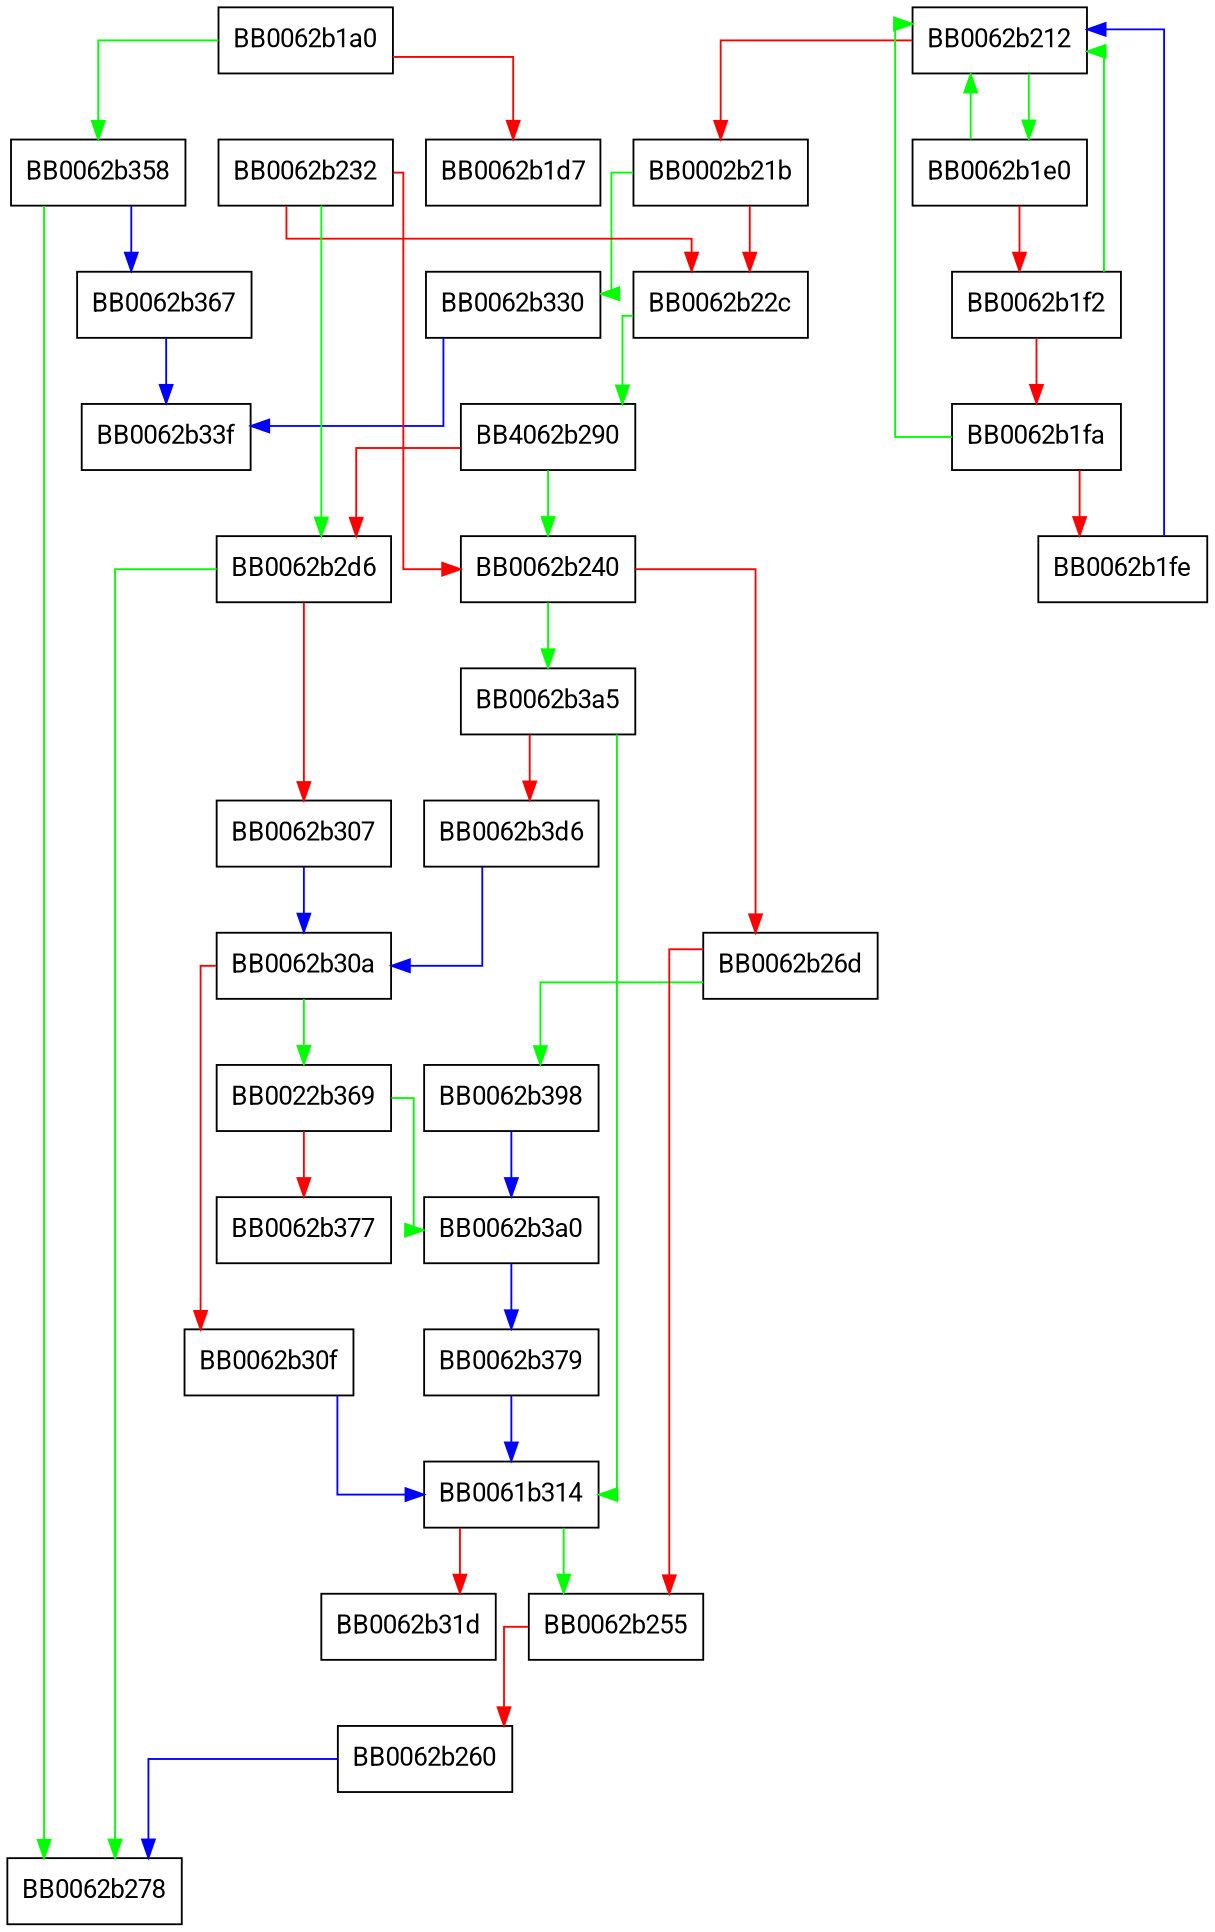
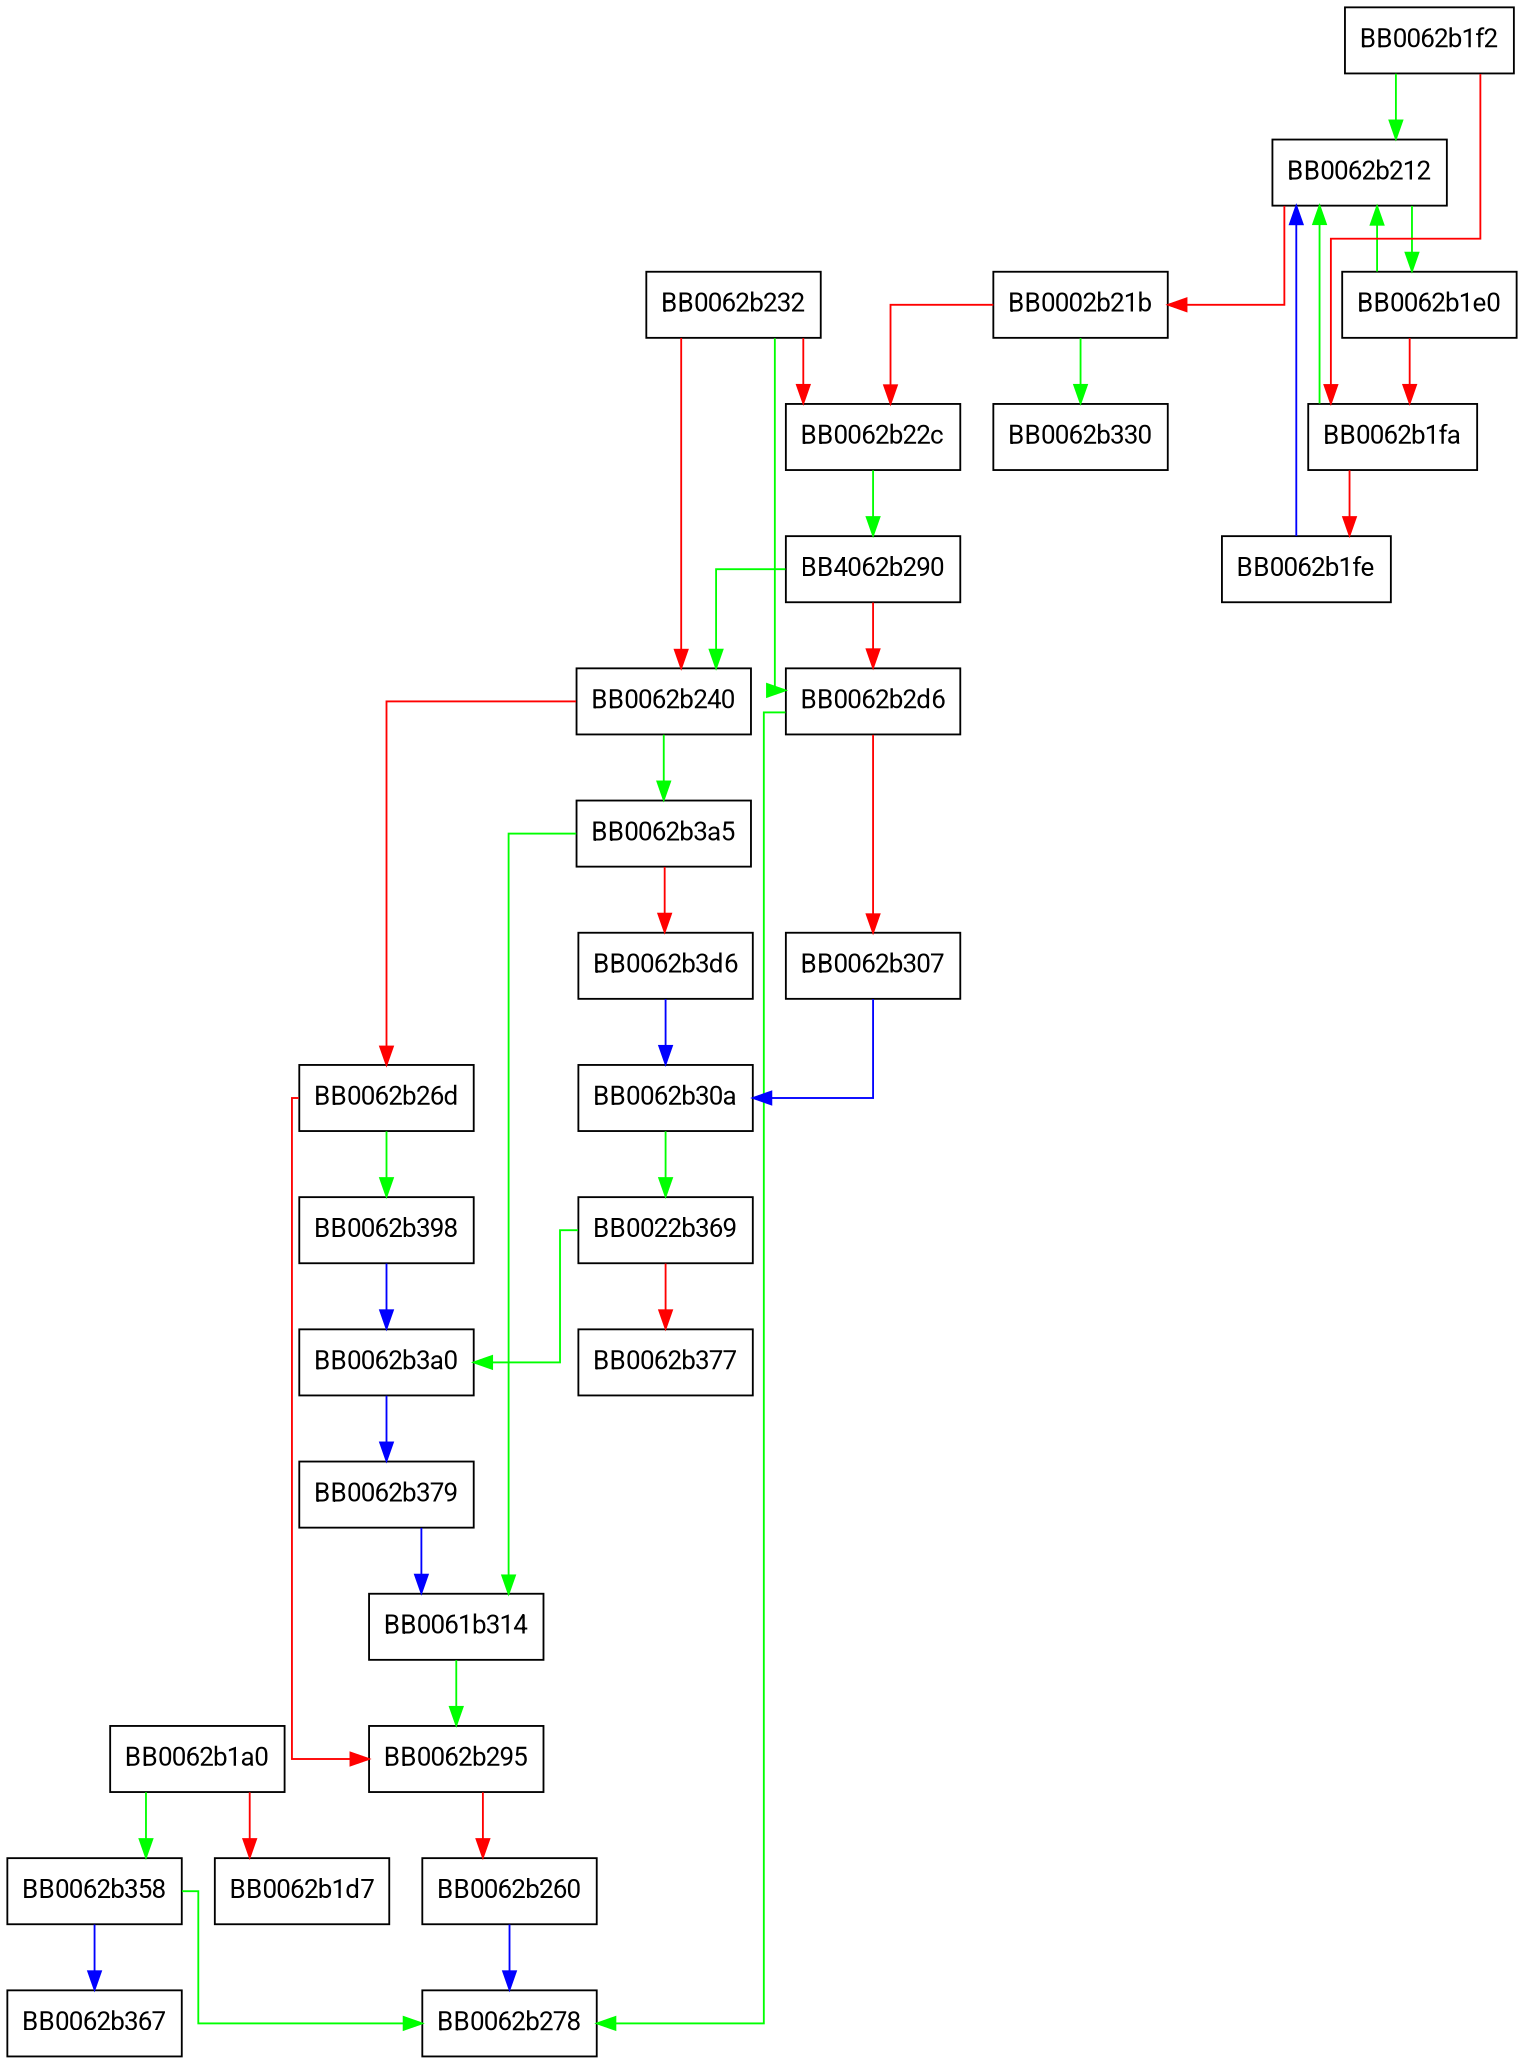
(1020, 229) -> (1410, 361)
(166, 437) -> none
(269, 1362) -> none
(409, 1627) -> none
(616, 1627) -> (456, 1759)
